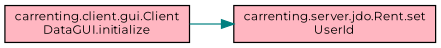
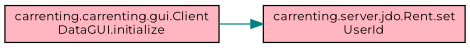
(97, 24) -> (112, 24)
